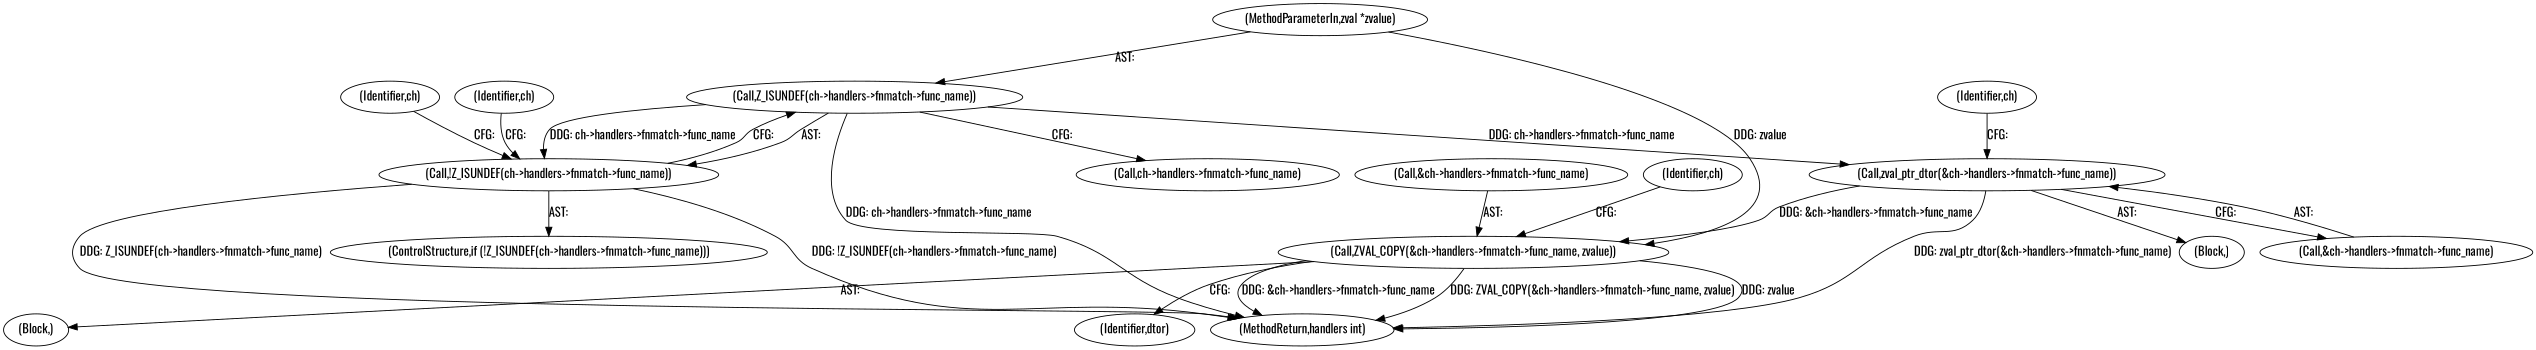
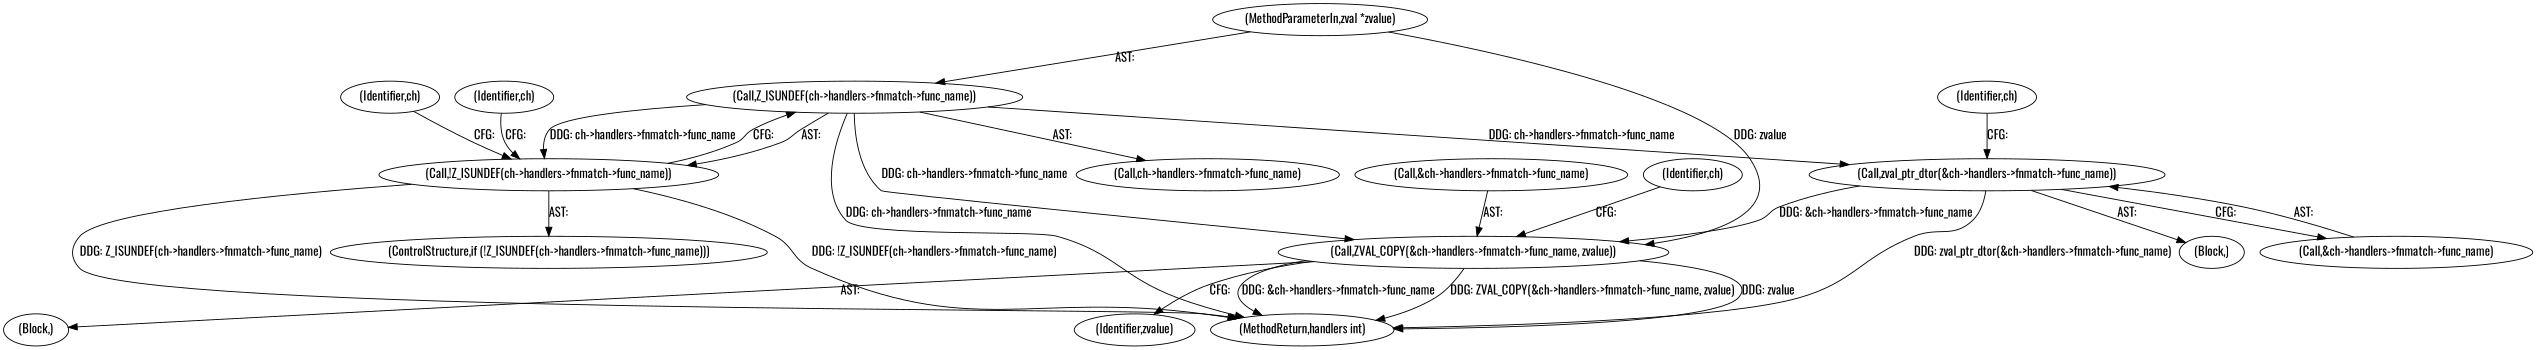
(1064, 136) -> (1064, 136)
none -> (1071, 211)
(1135, 330) -> (1135, 330)
